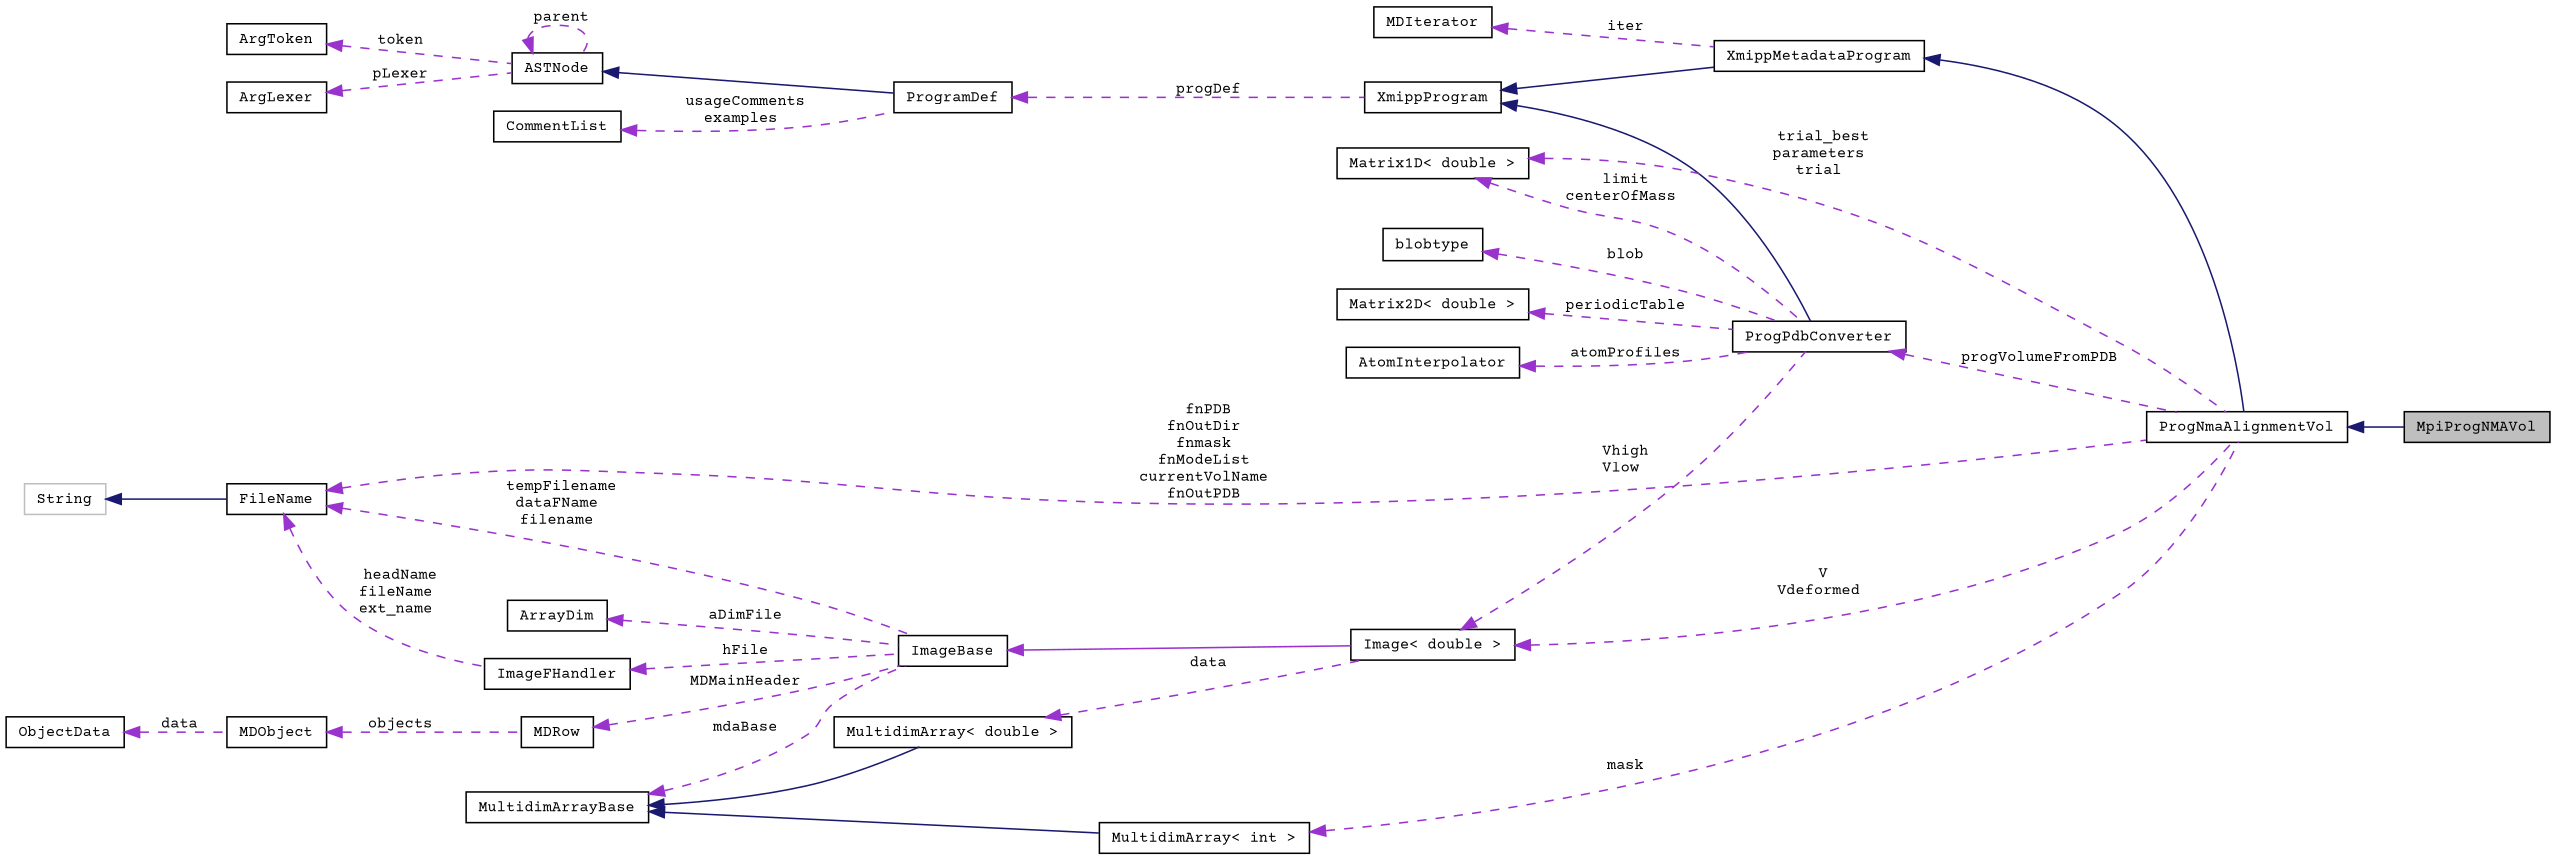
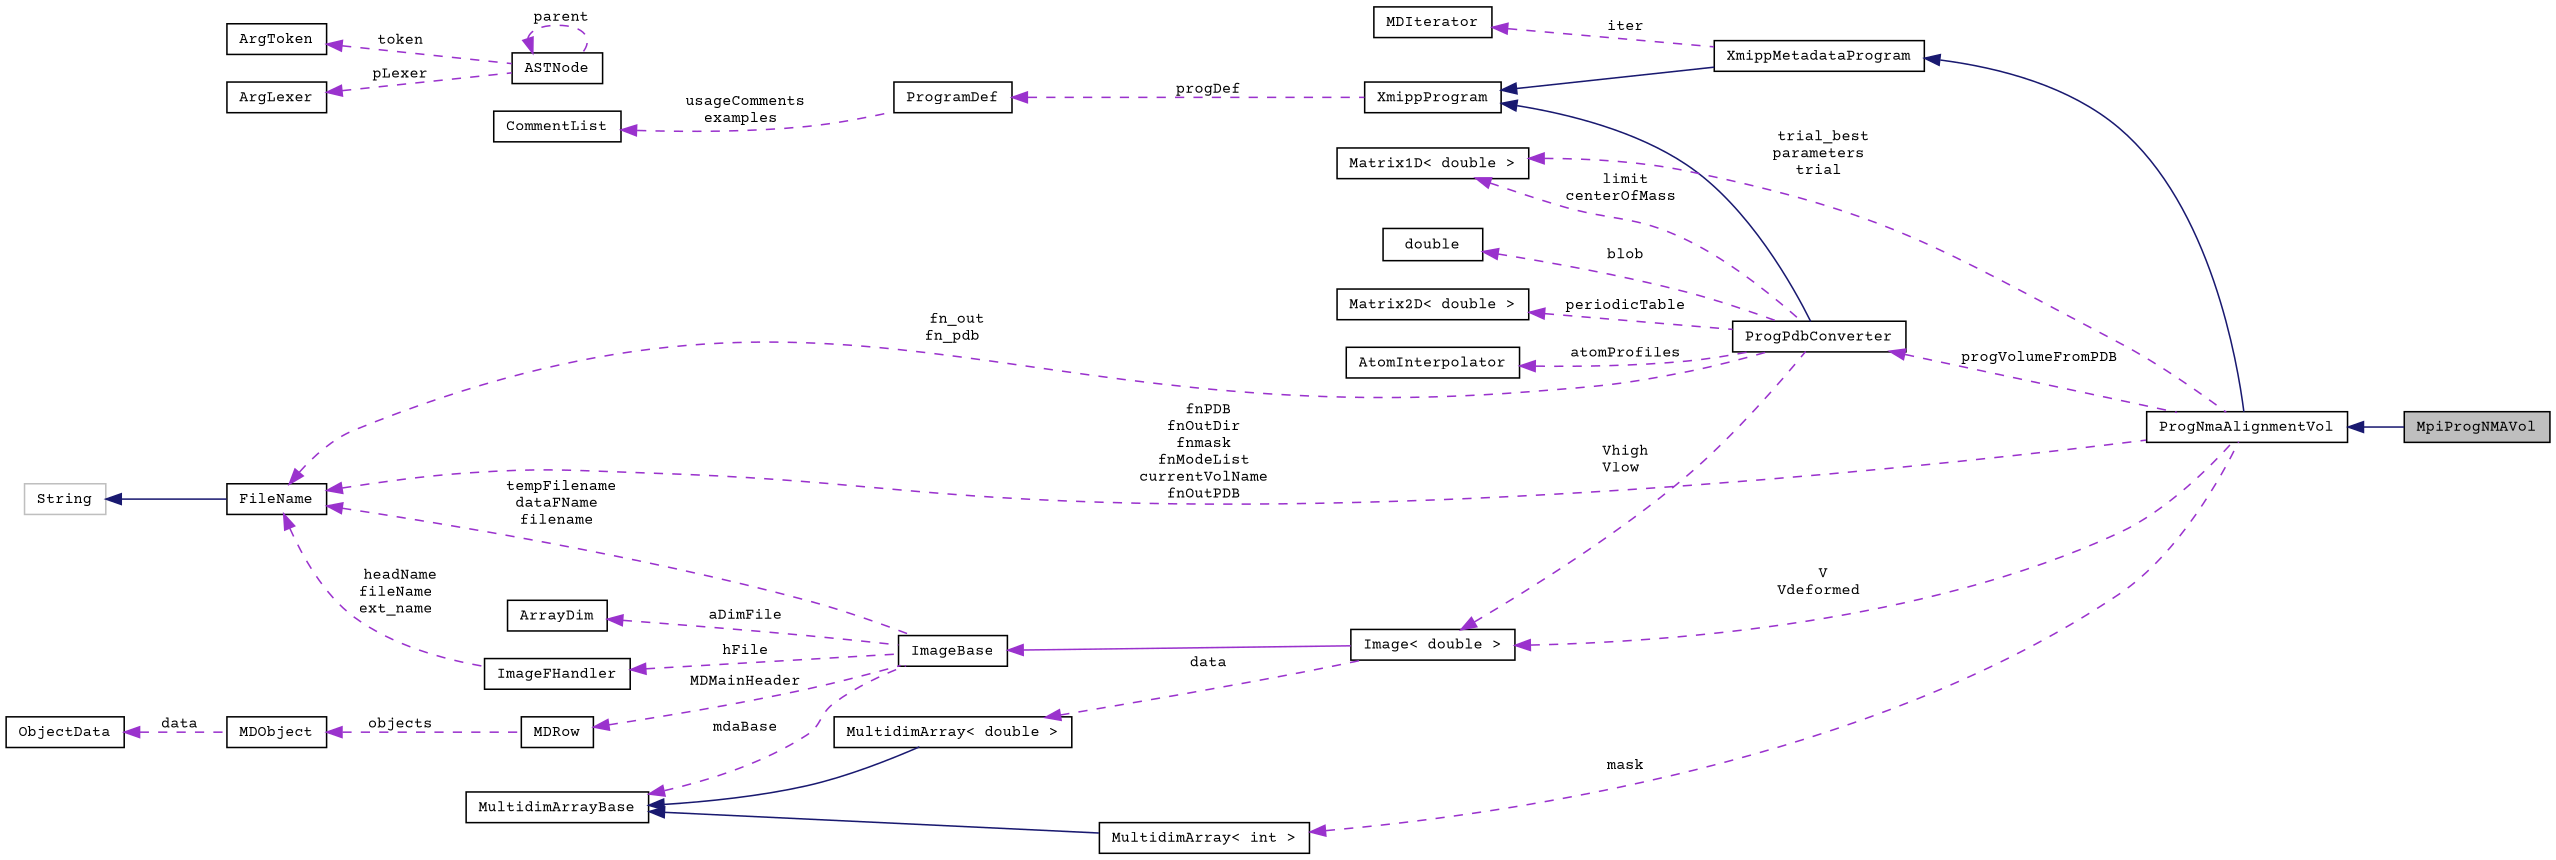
(756, 83) -> none
(1433, 245) -> (1433, 245)
none -> (1023, 366)
